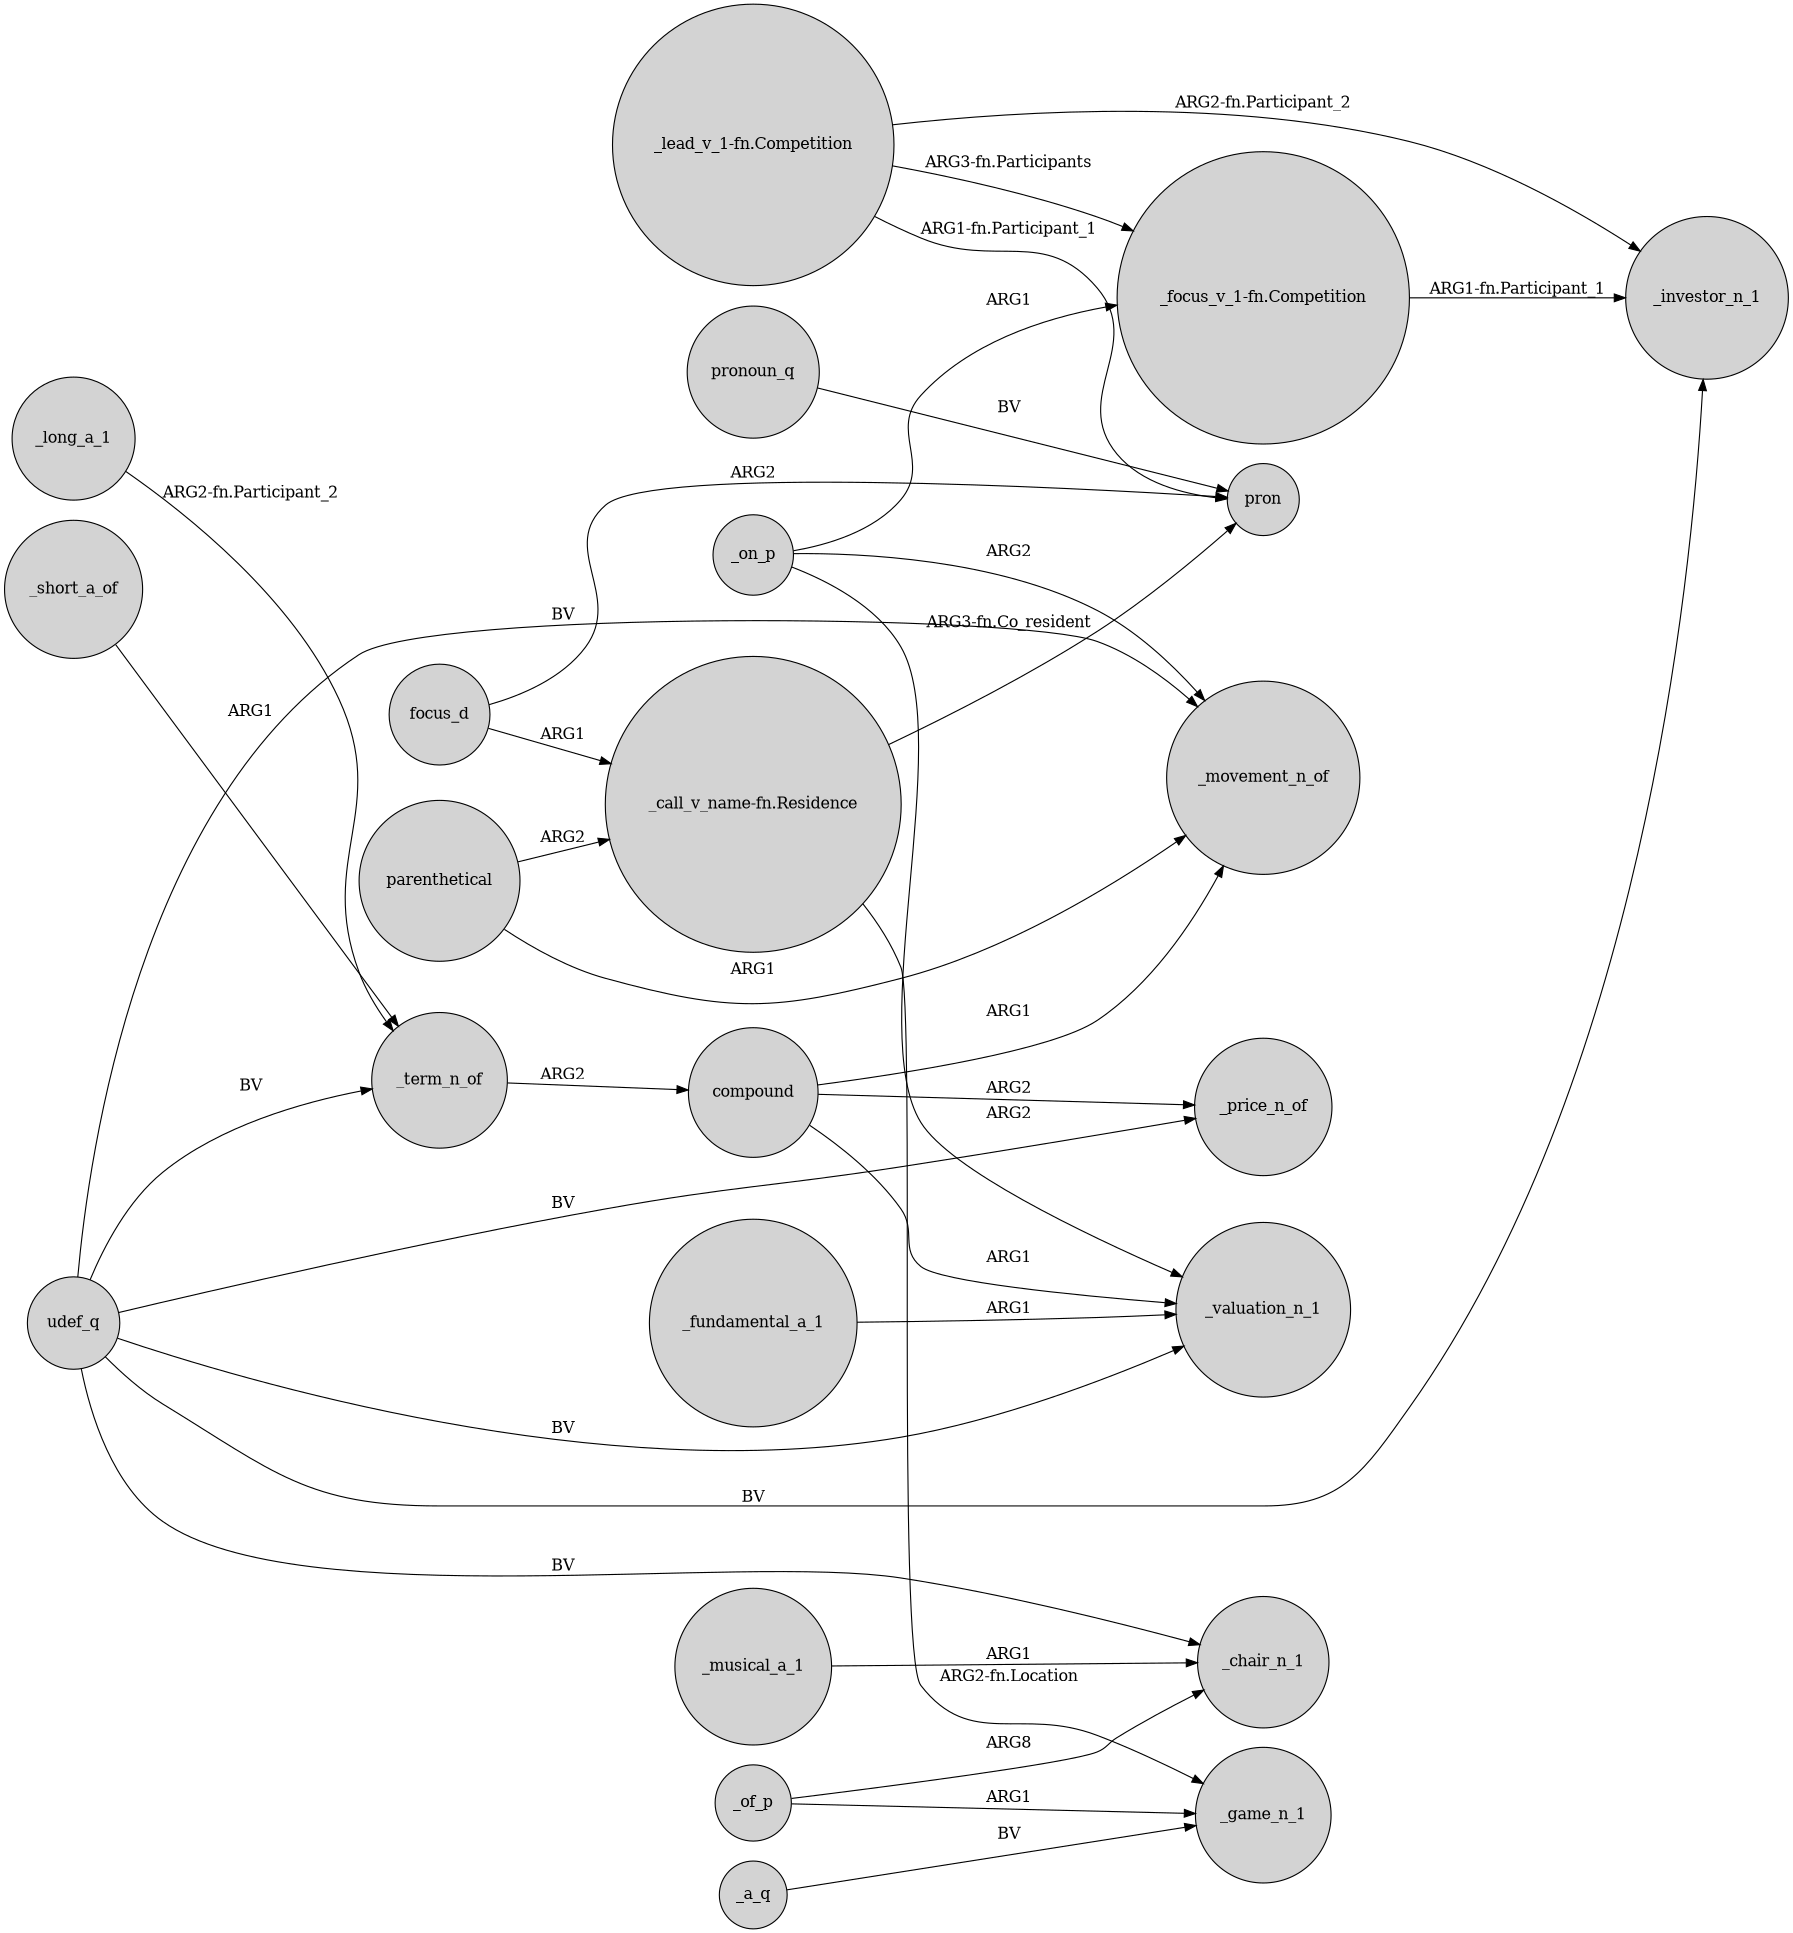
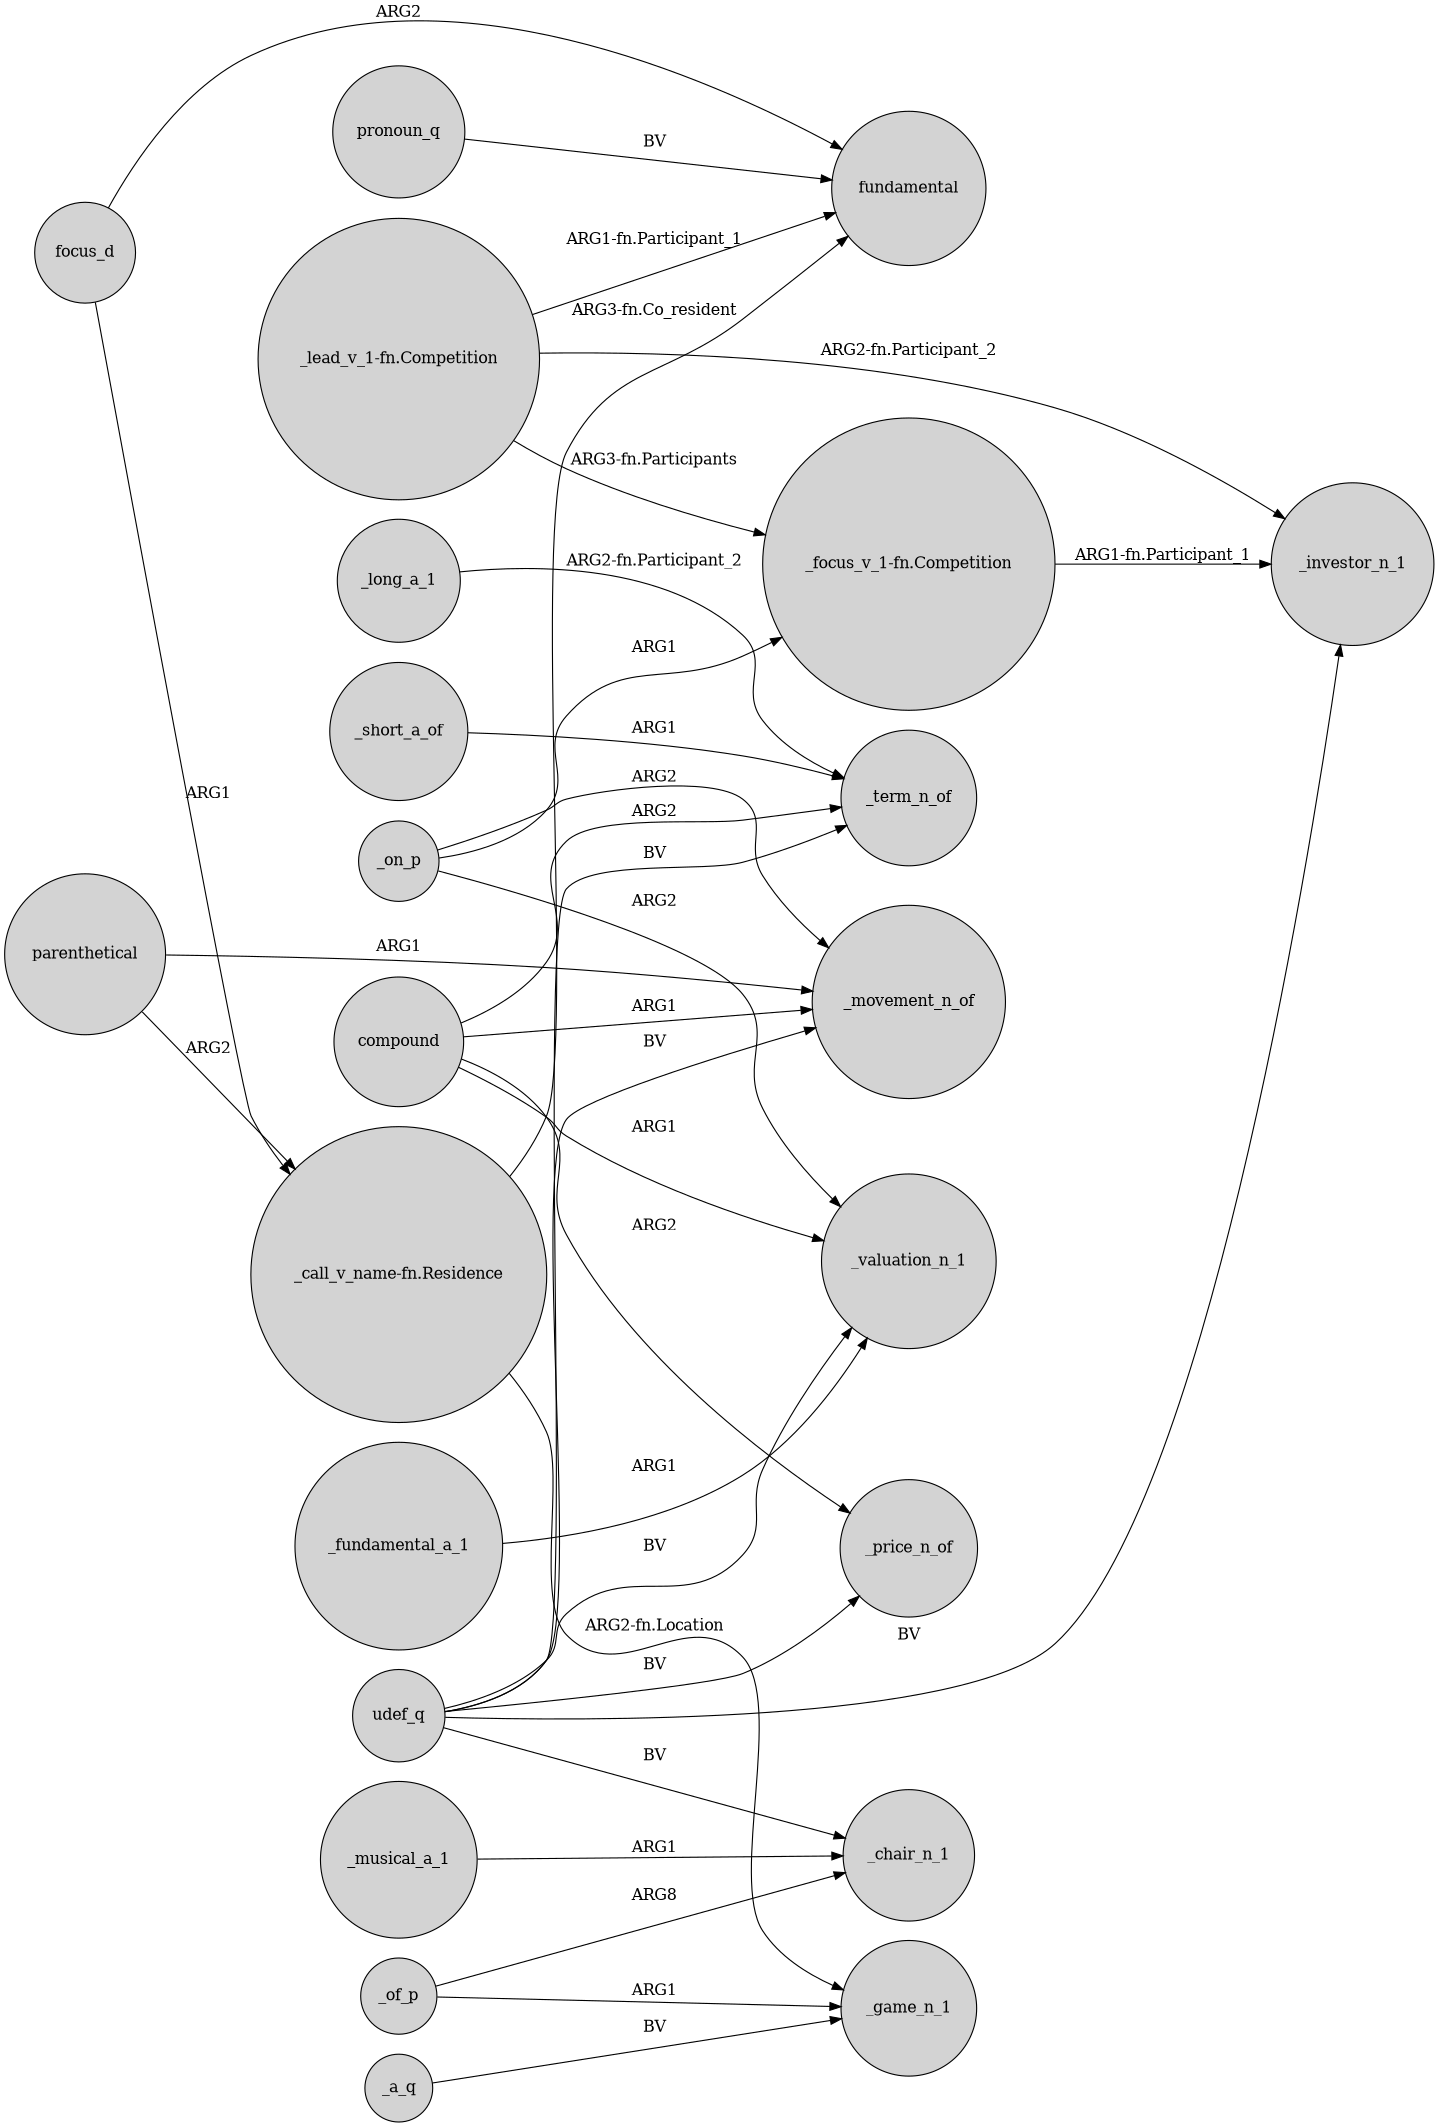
(1263, 500) -> (909, 188)
(592, 1086) -> (581, 833)
